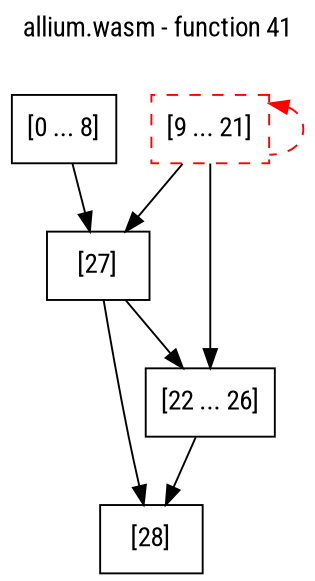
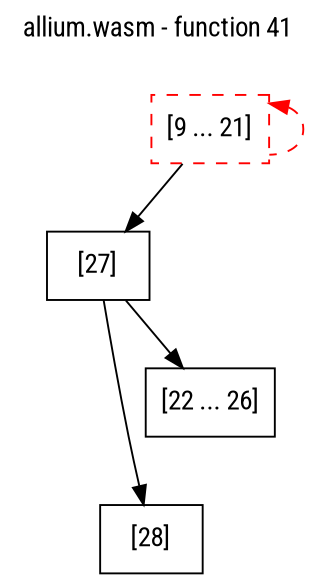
(64, 129) -> none
(210, 256) -> none
(185, 462) -> none
